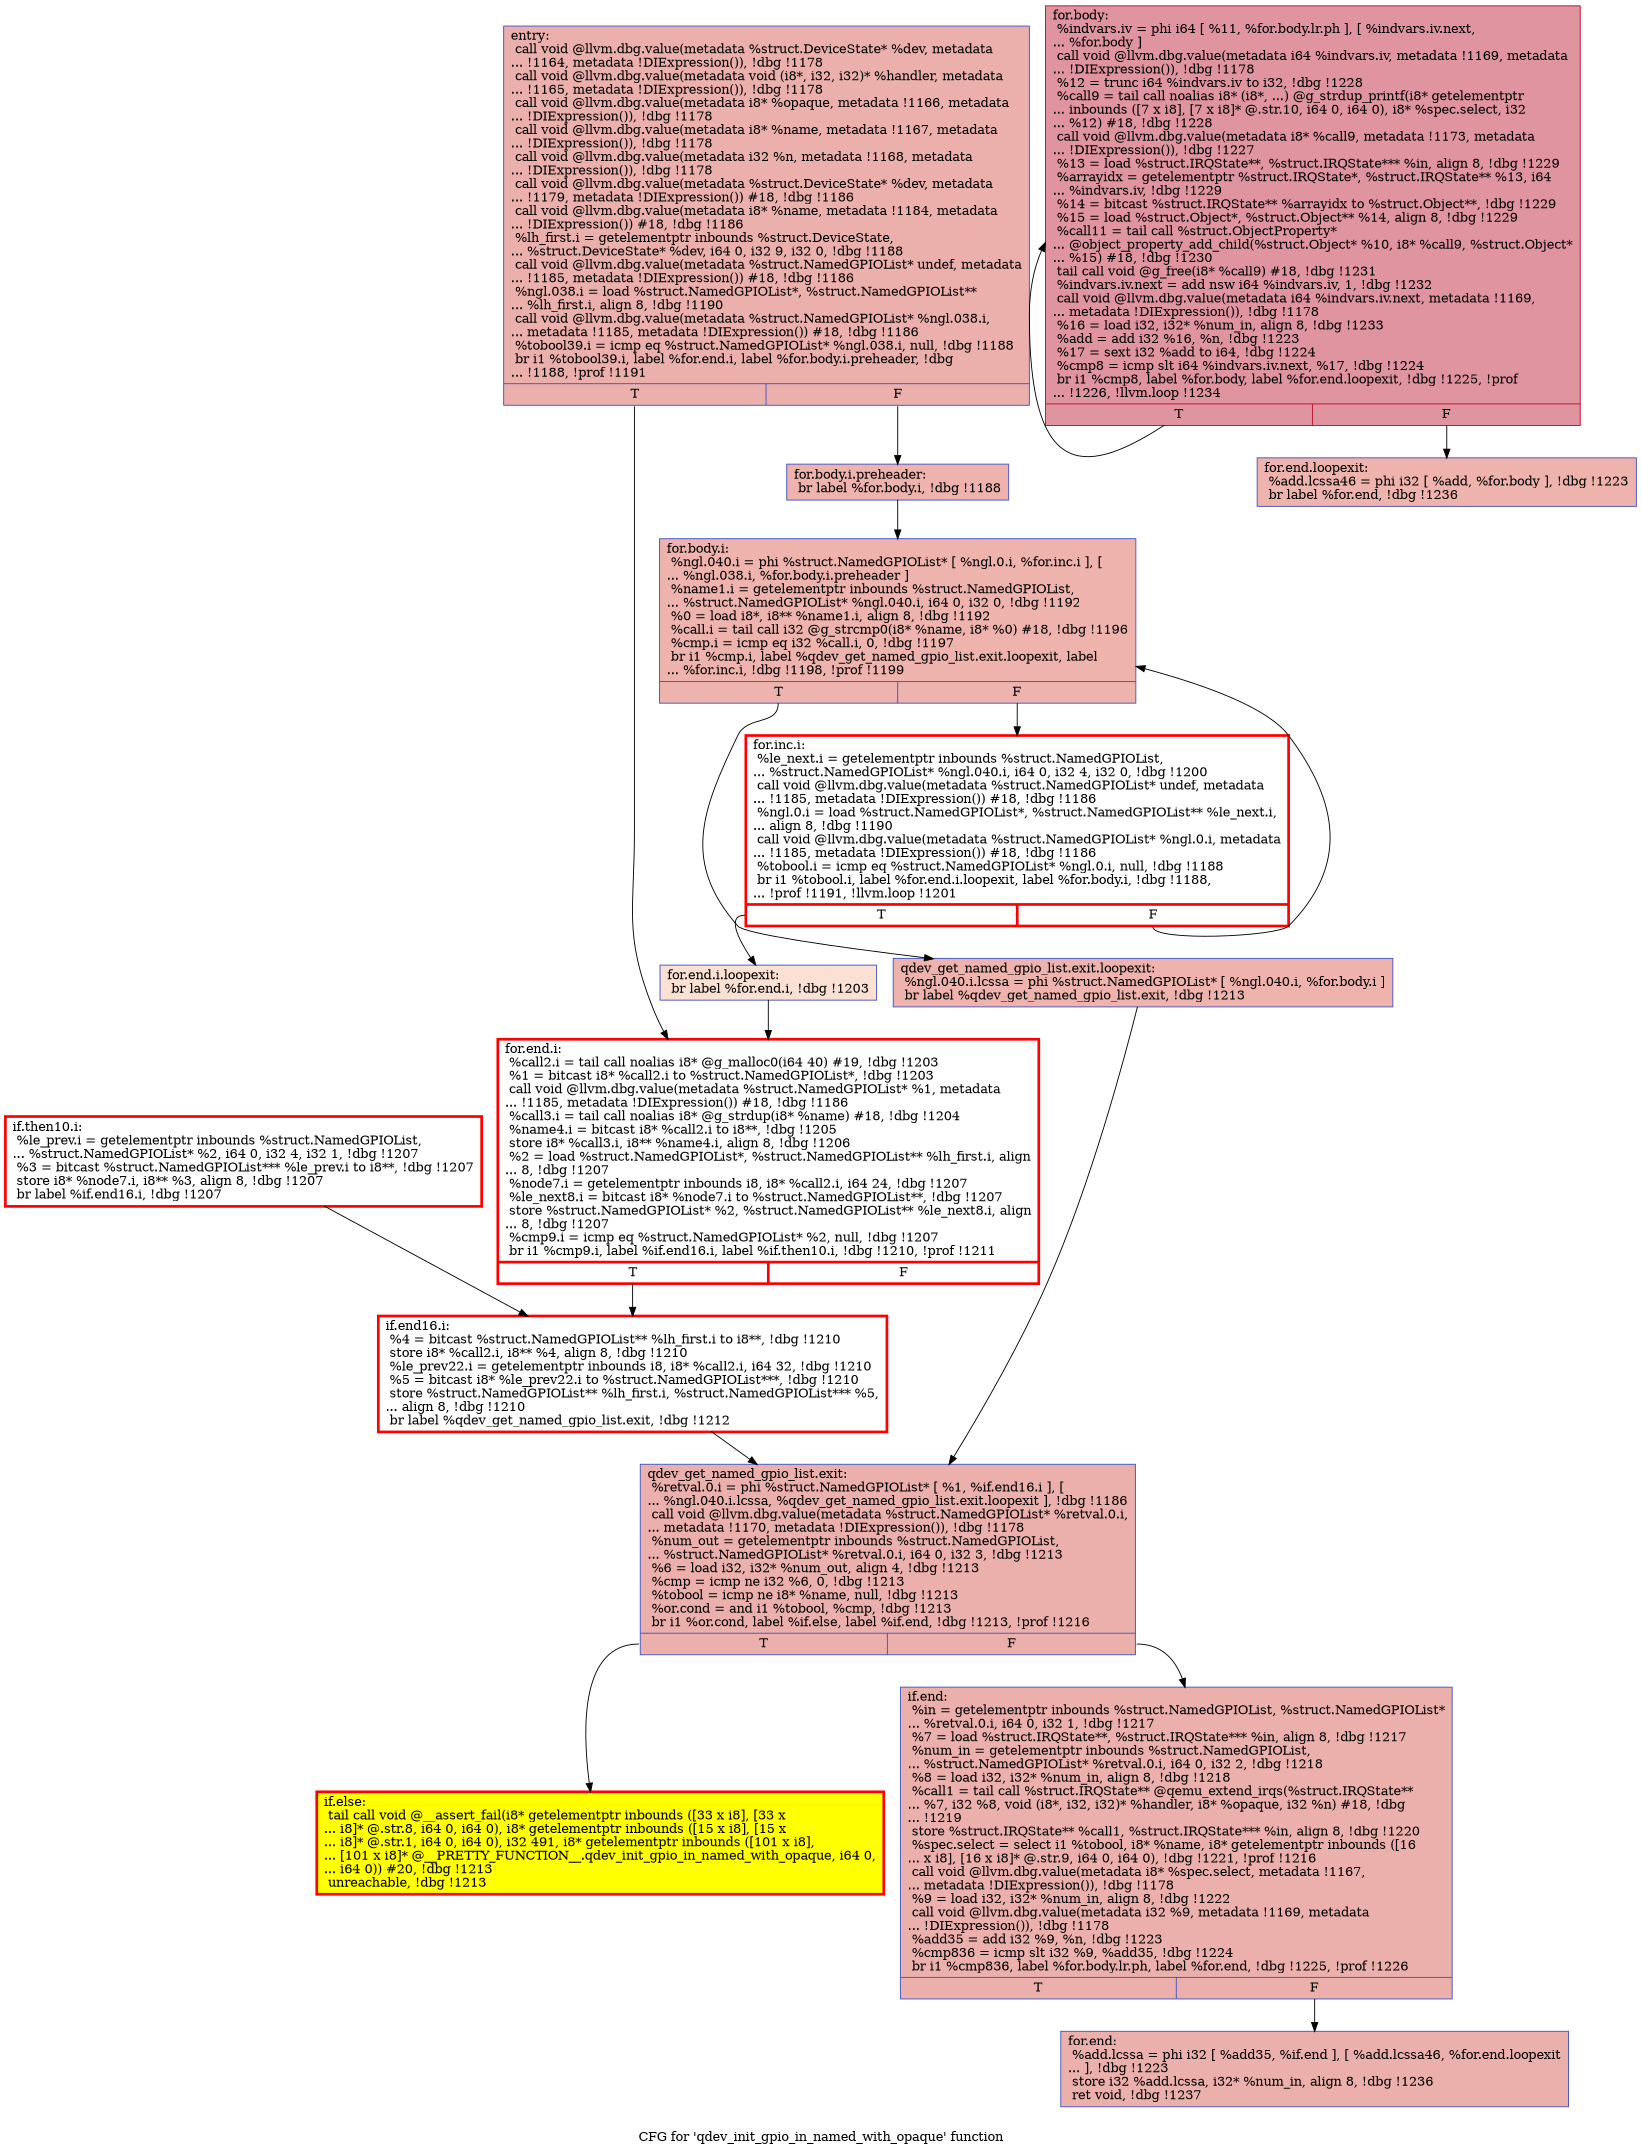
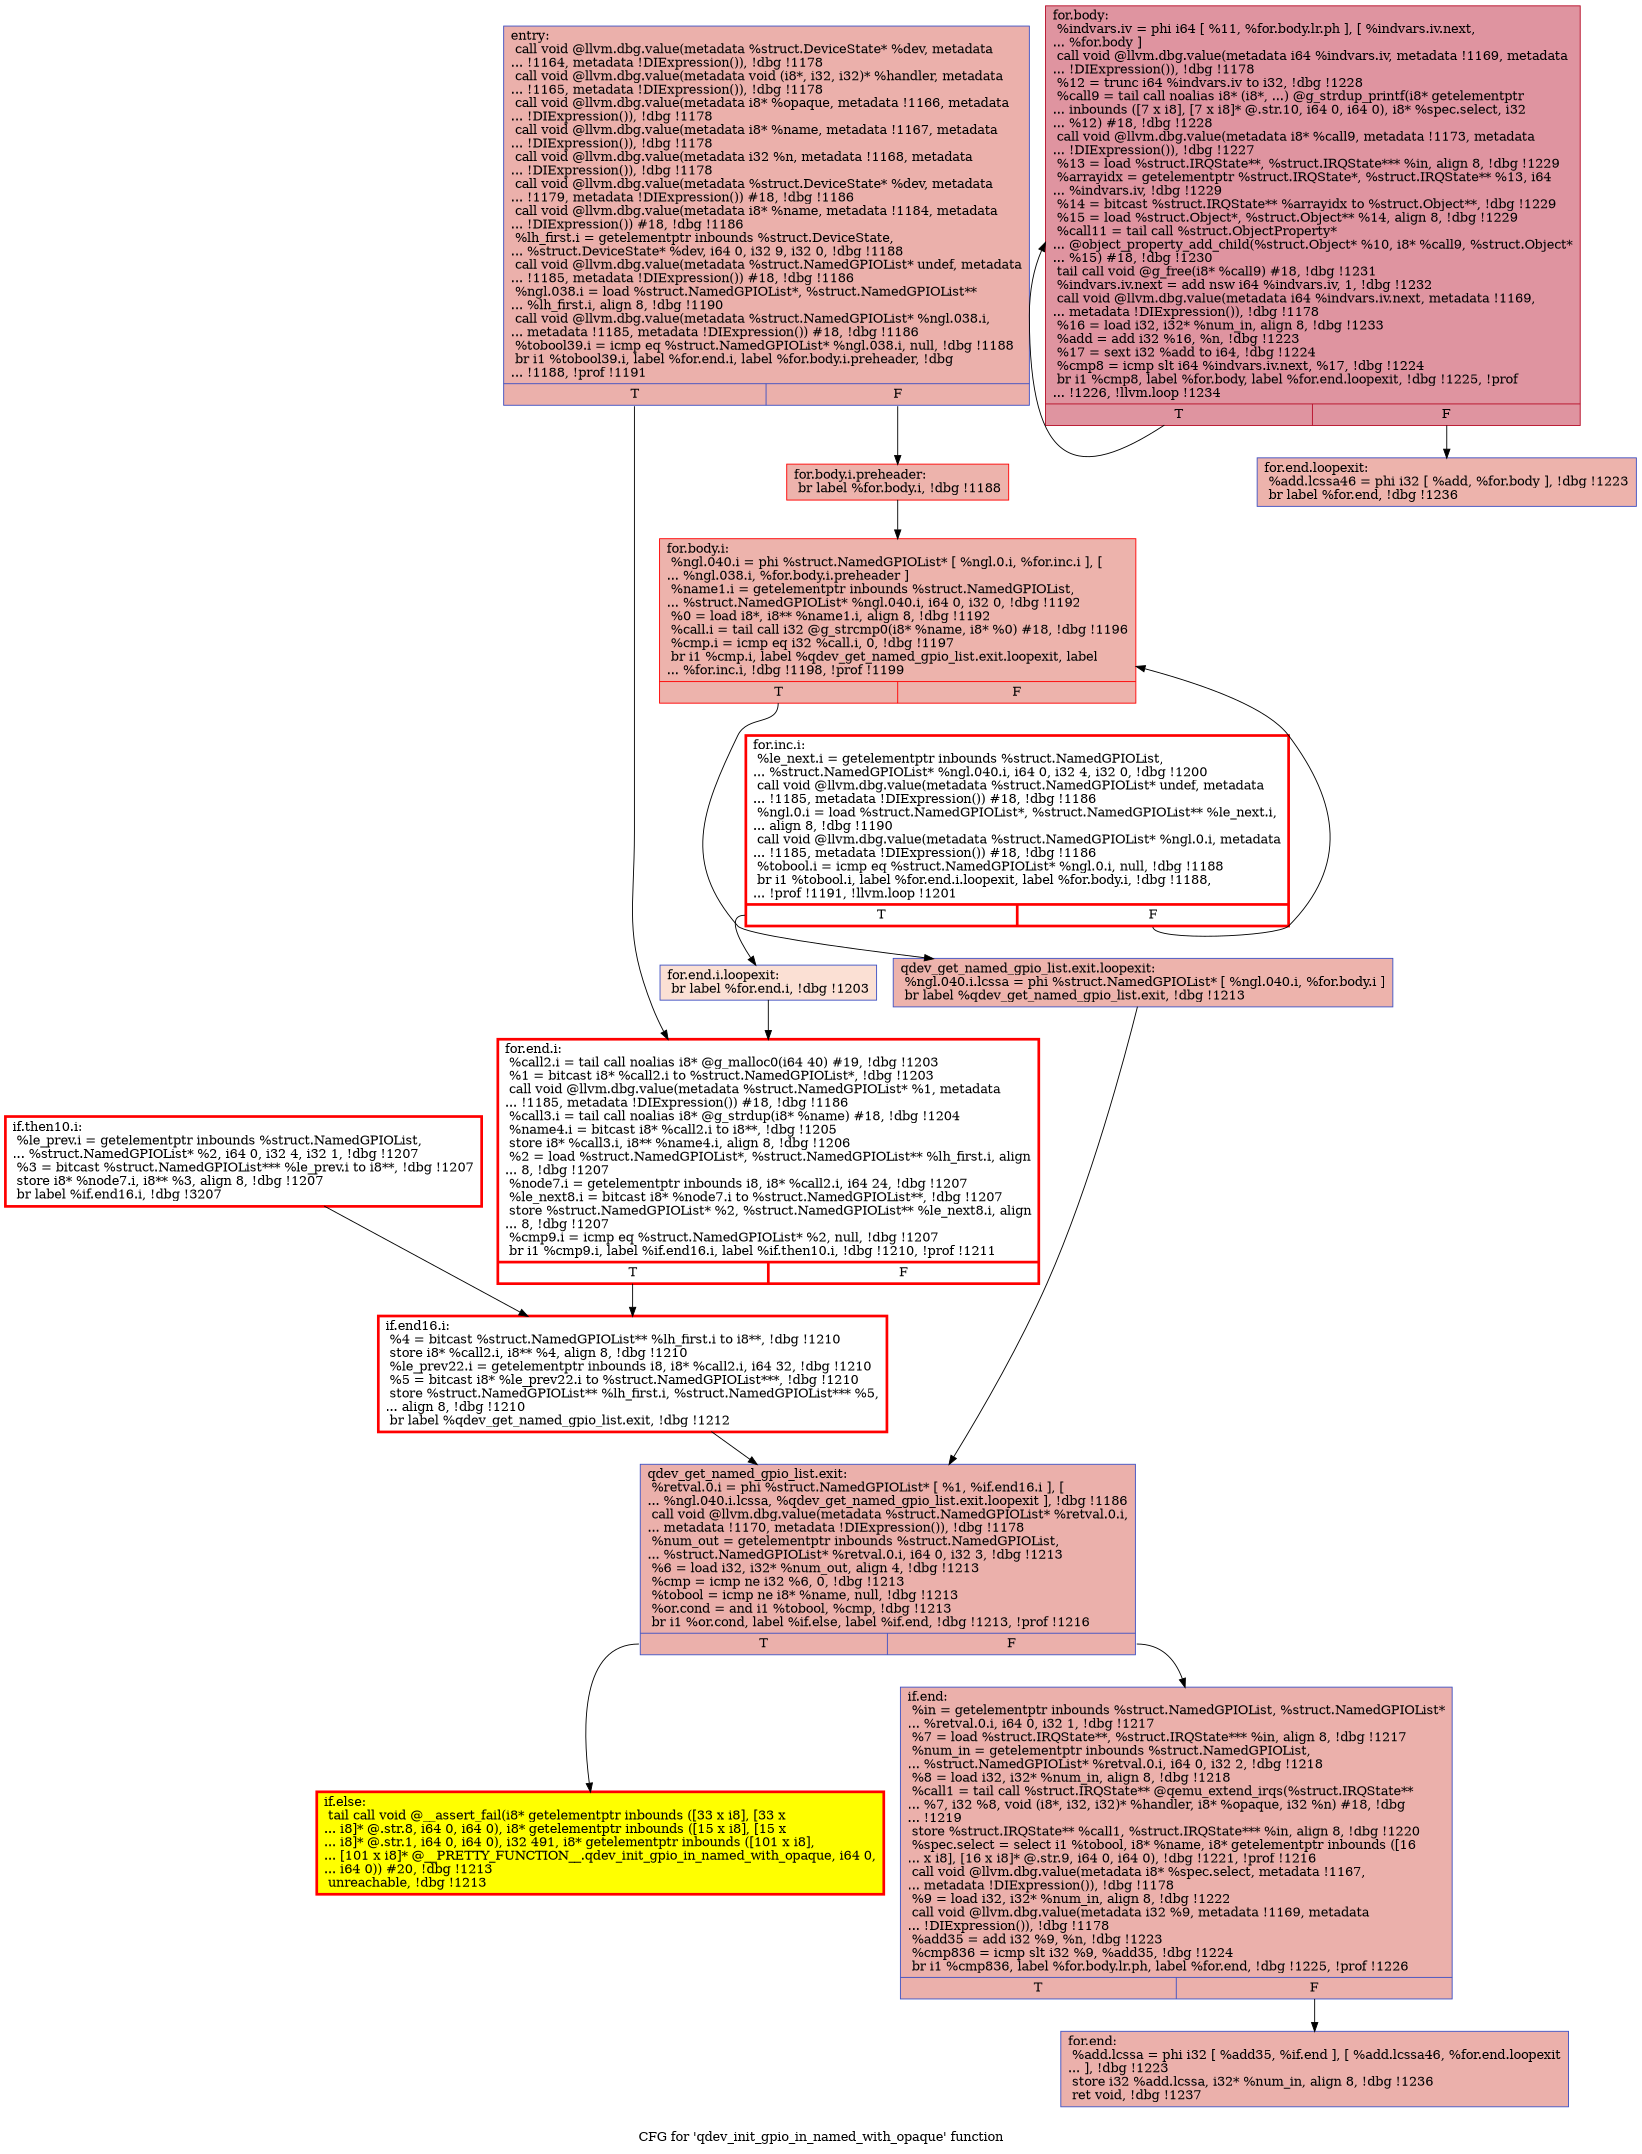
(898, 482) -> (898, 482)
(898, 621) -> (898, 621)
(1017, 715) -> none
(117, 1195) -> (117, 1195)
